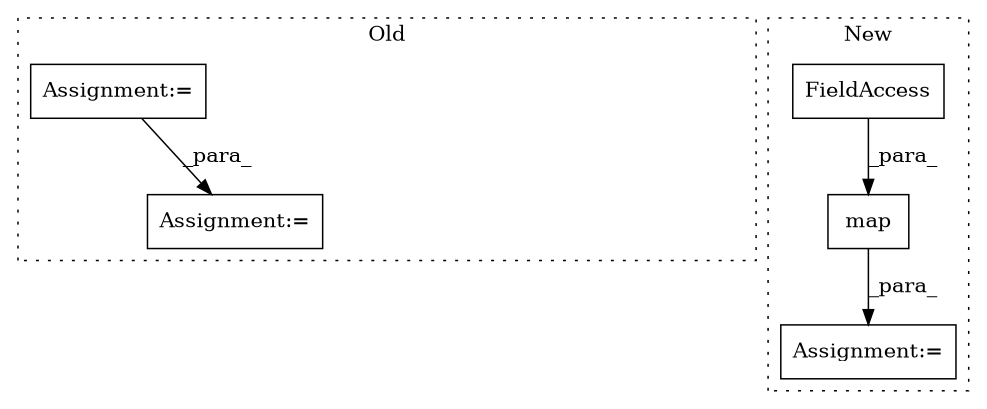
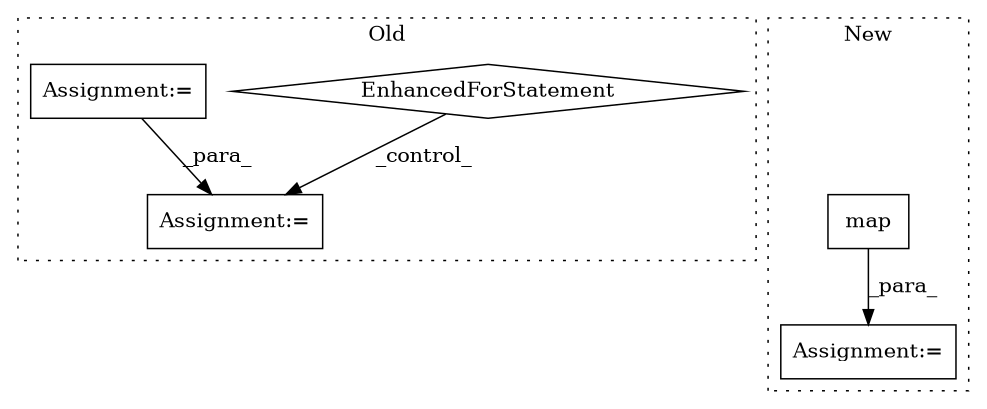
none -> (488, 91)
(868, 91) -> none
